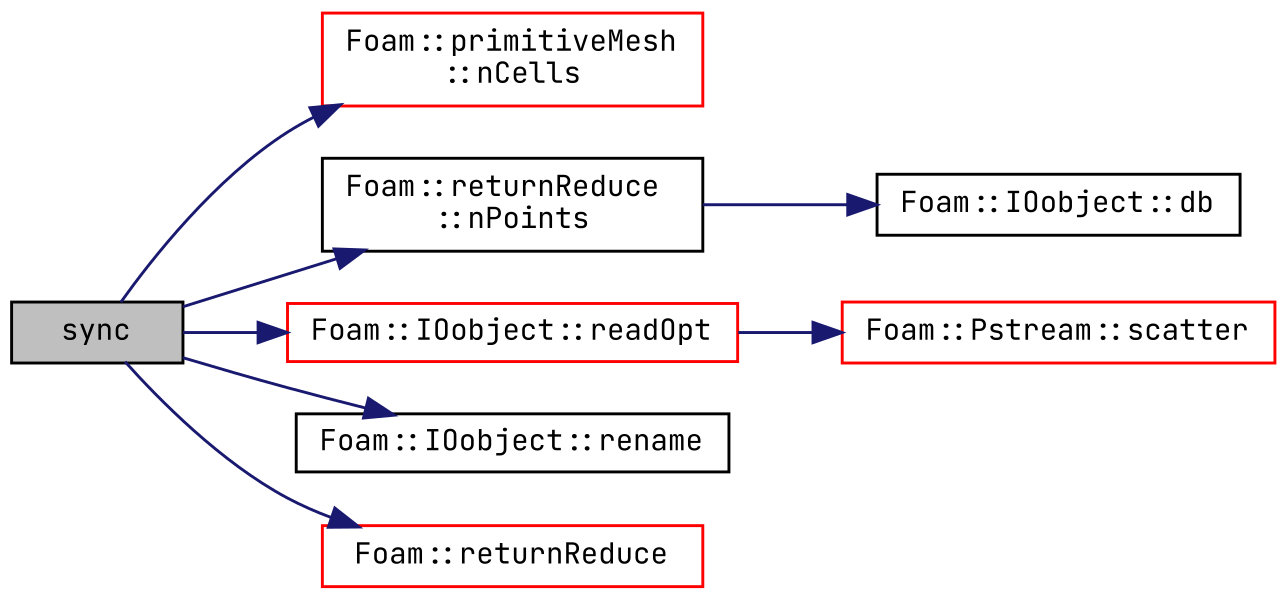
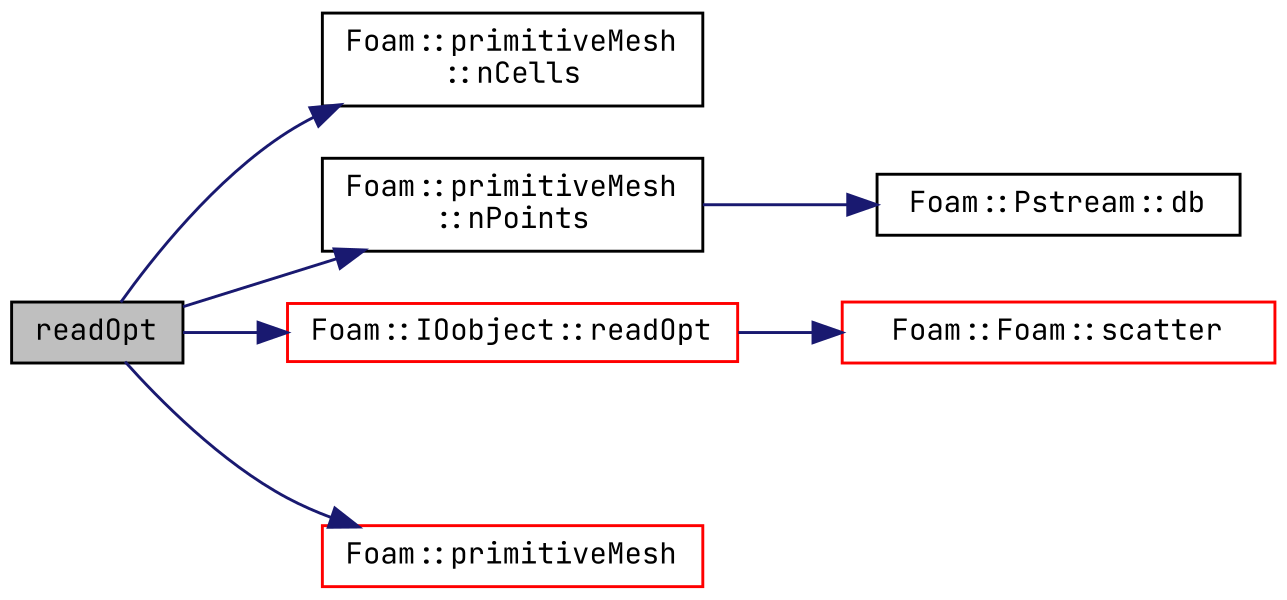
(513, 60) -> (513, 60)
(513, 205) -> (513, 205)
(1059, 205) -> (1059, 205)
(97, 333) -> (97, 333)
(1059, 333) -> (1059, 333)
(513, 443) -> none
(513, 556) -> (513, 556)
